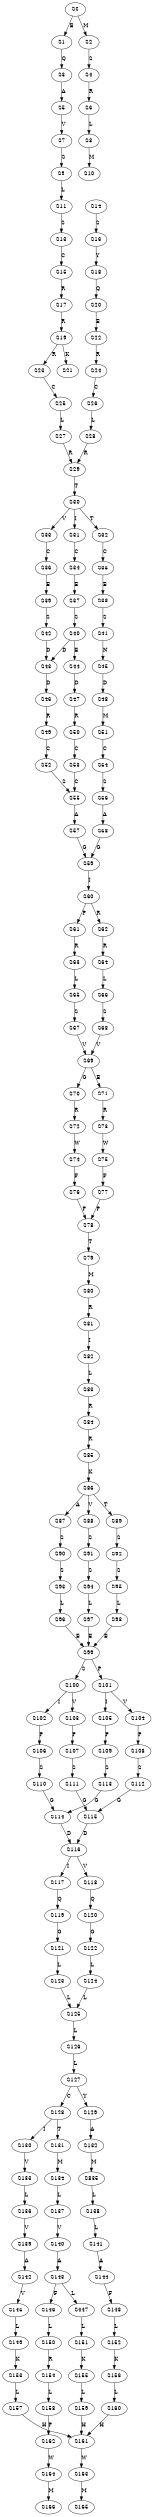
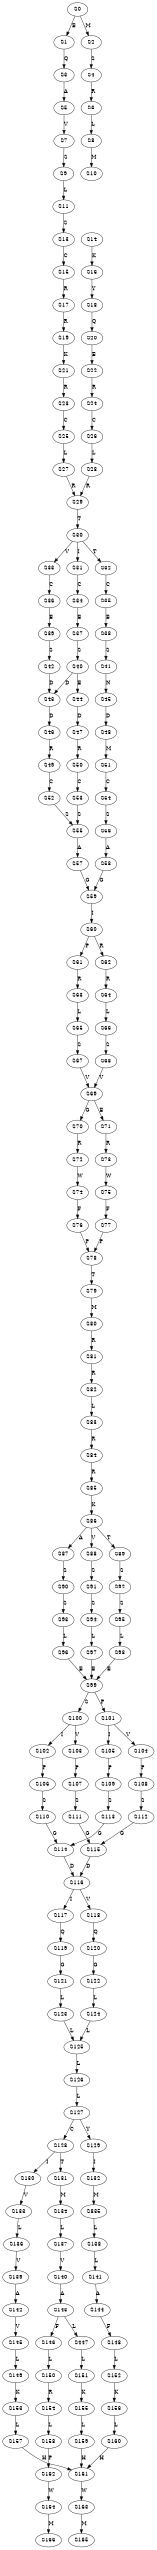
(98, 223) -> (94, 256)
(51, 353) -> (64, 386)
(77, 782) -> (80, 815)
(90, 1341) -> (94, 1373)
(92, 2129) -> (95, 2162)
